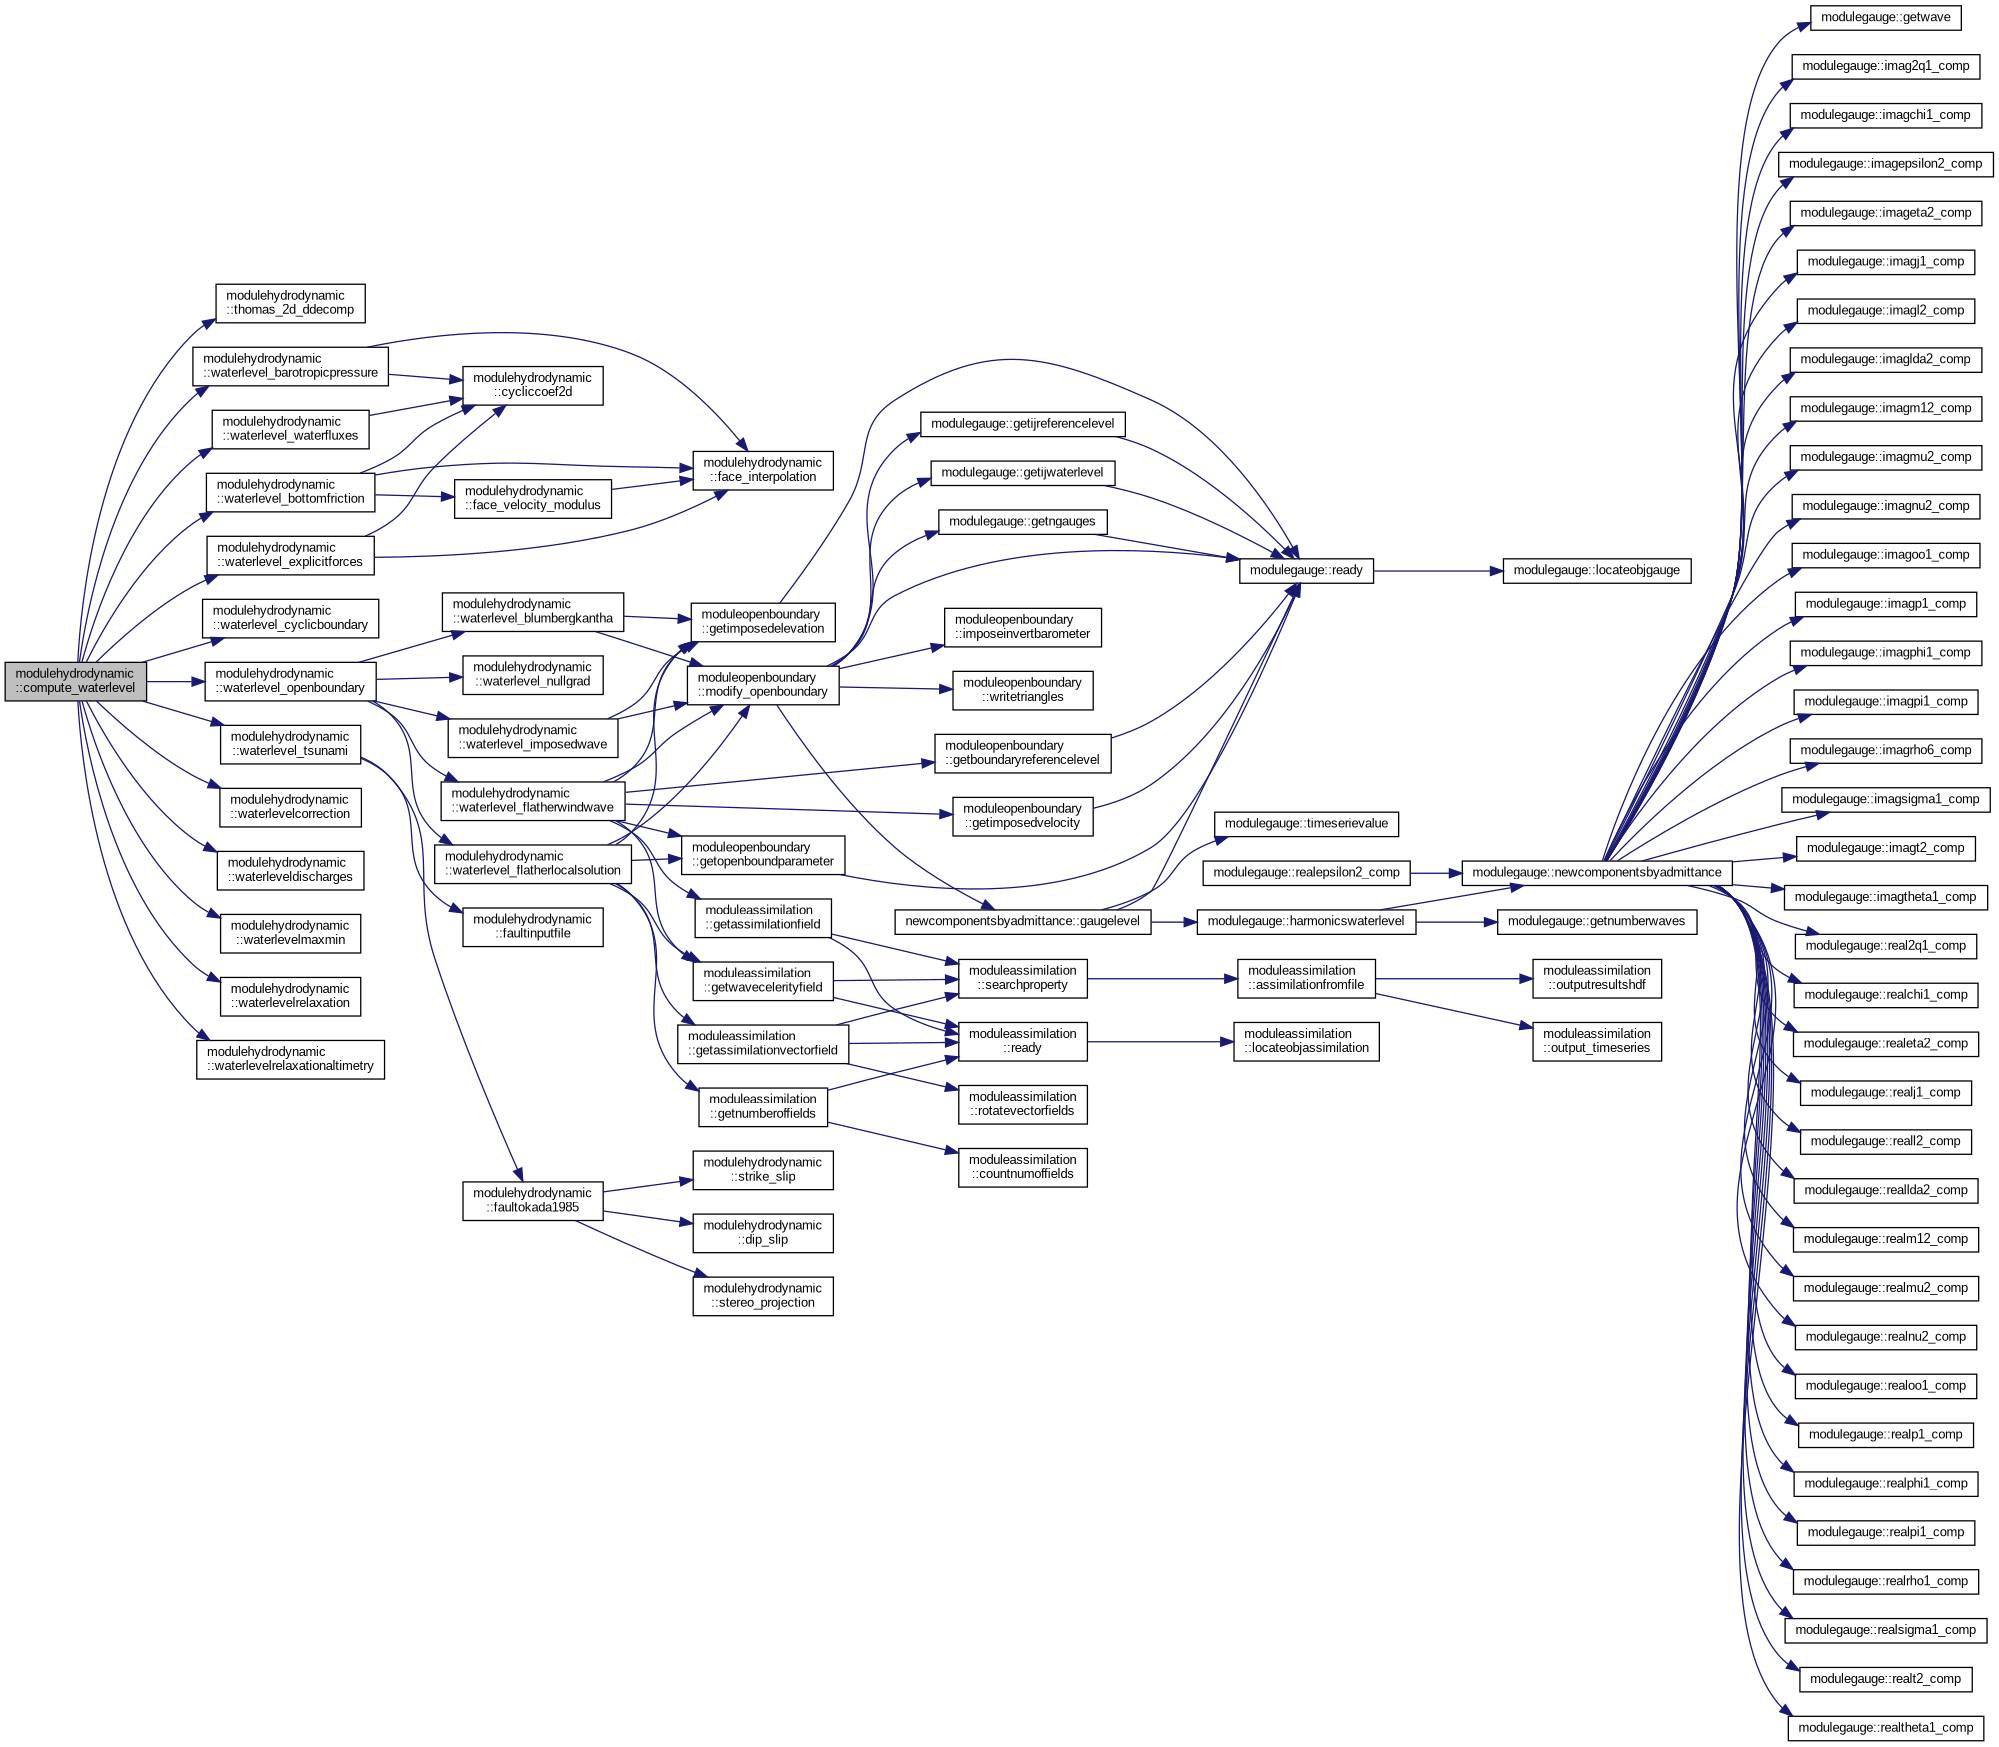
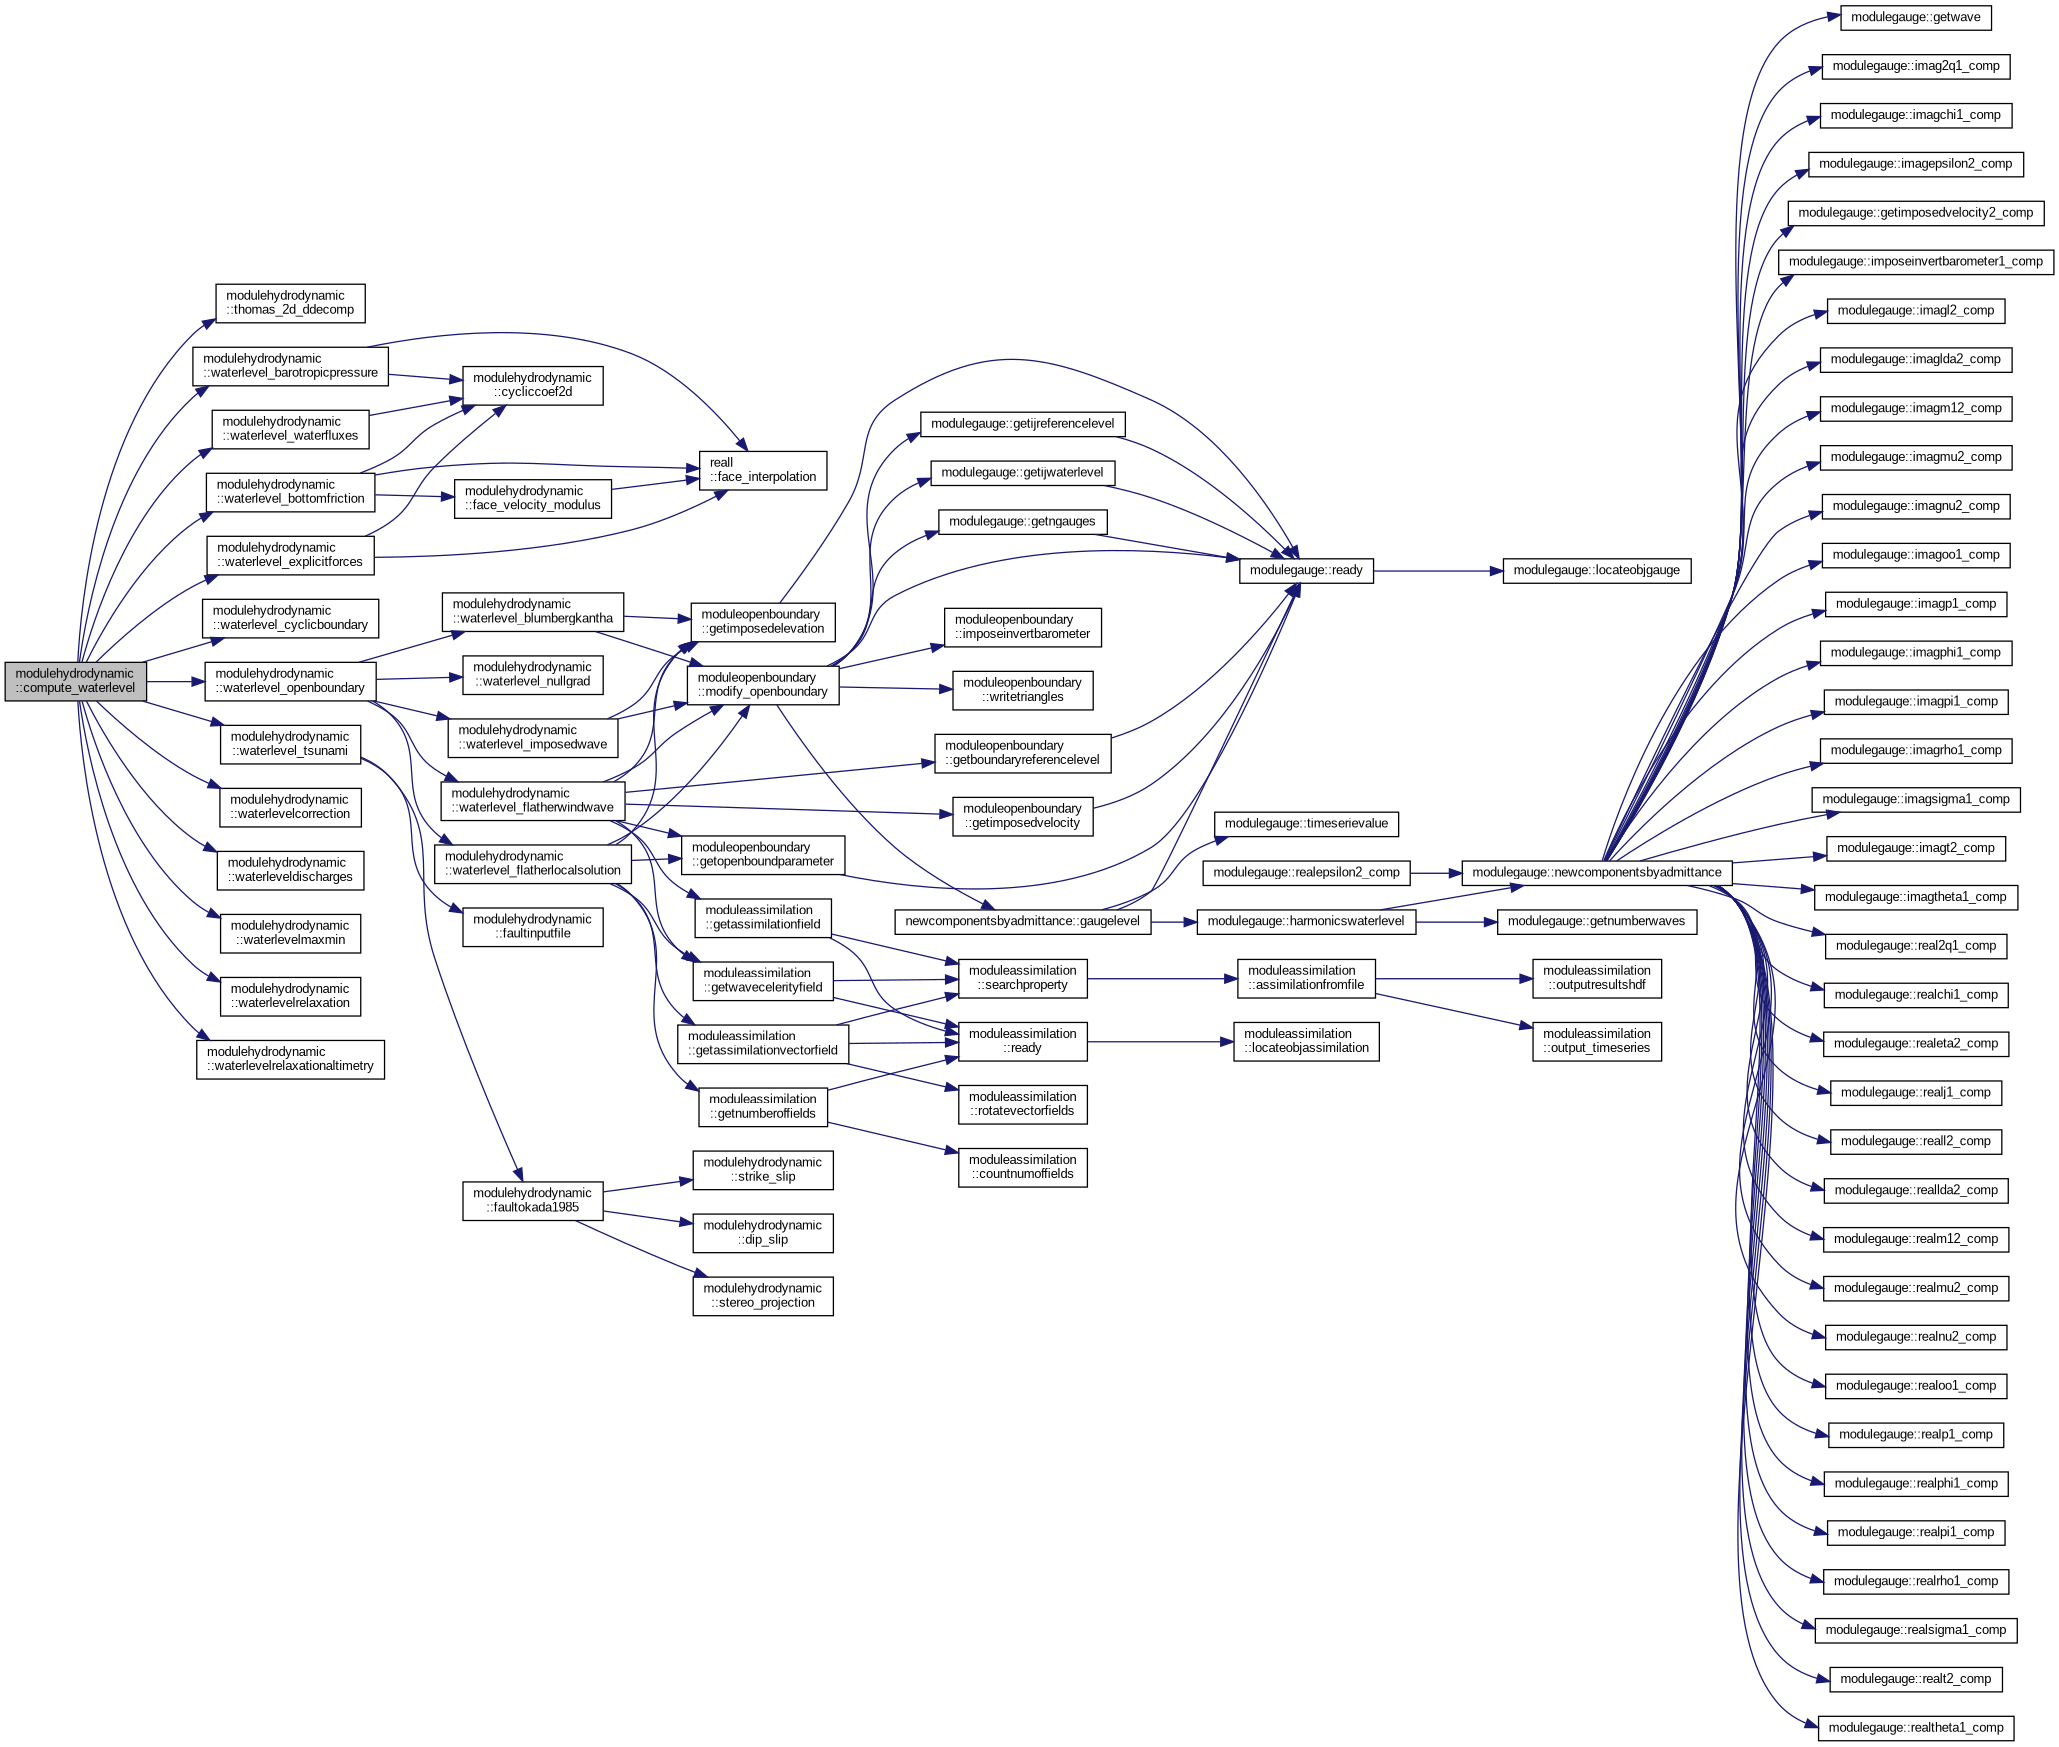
(1886, 213) -> (1916, 213)
(1886, 262) -> (1916, 262)
(763, 471) -> (763, 471)
(1886, 751) -> (1916, 751)
